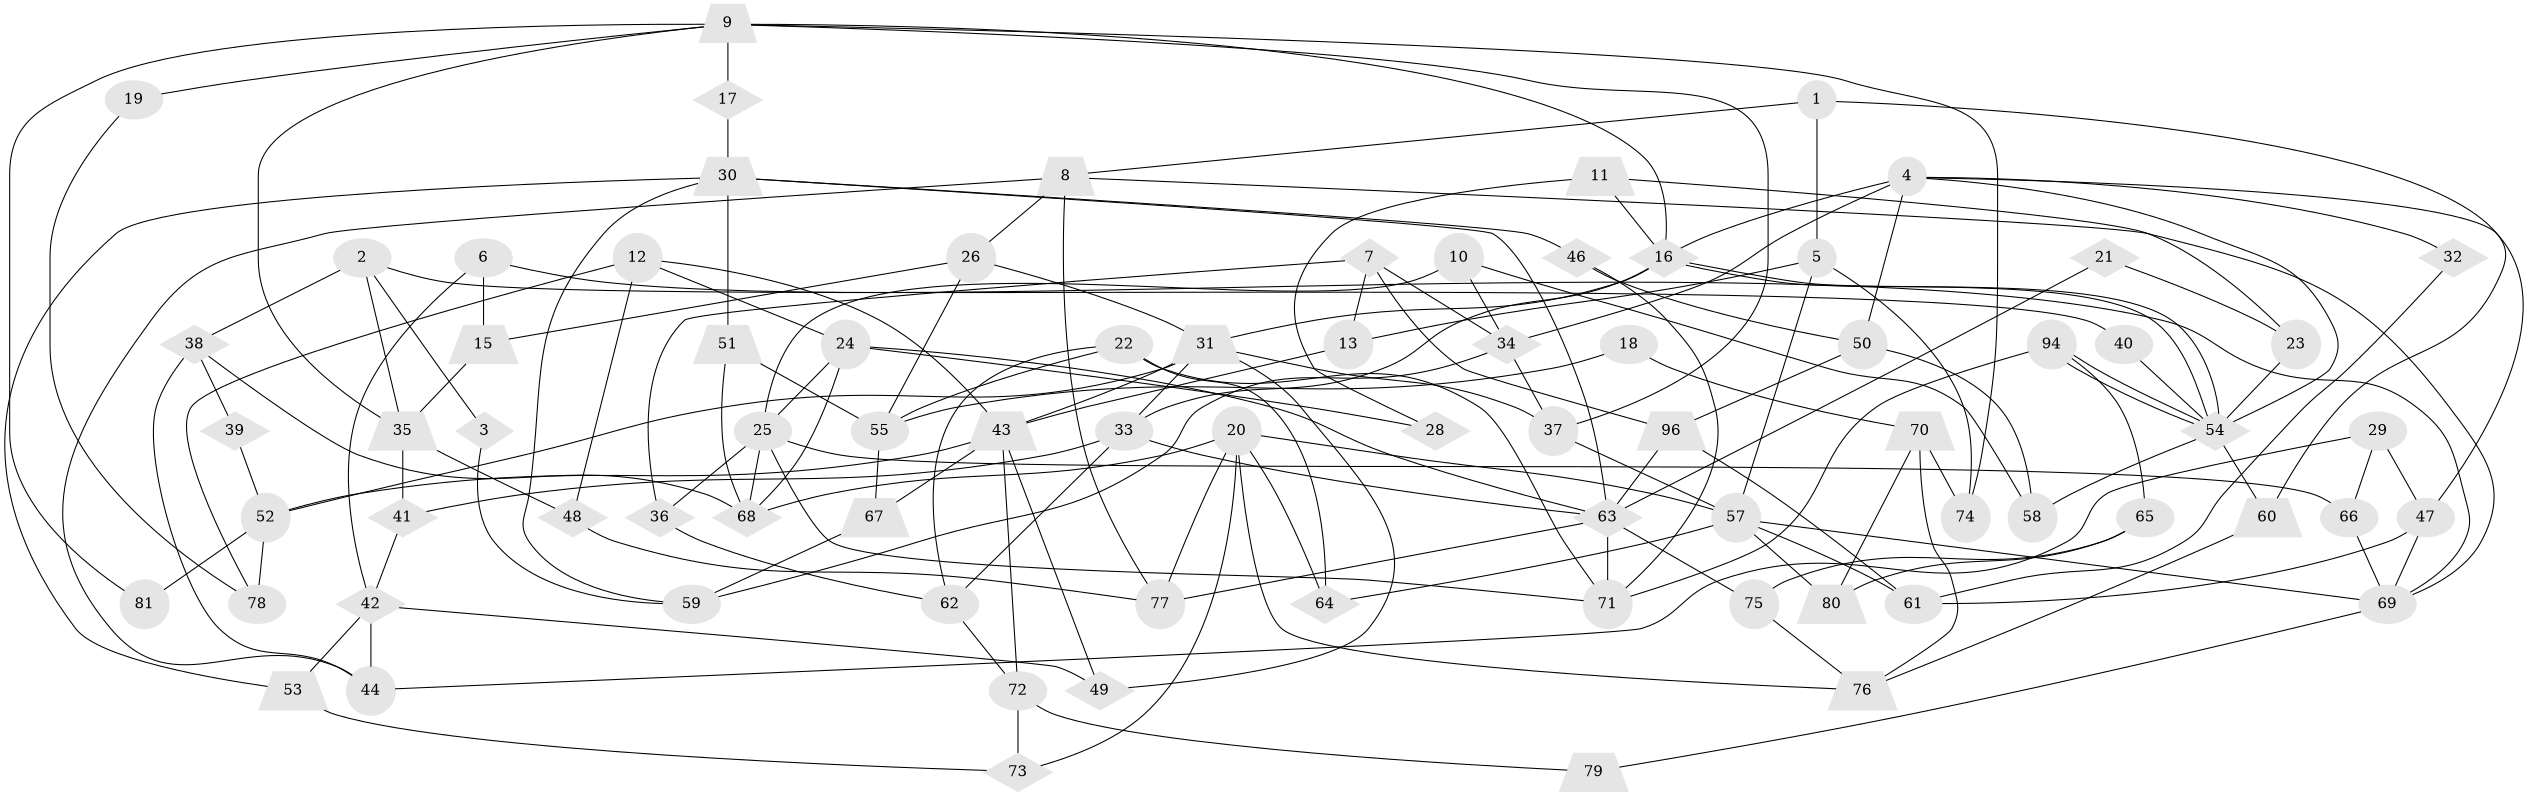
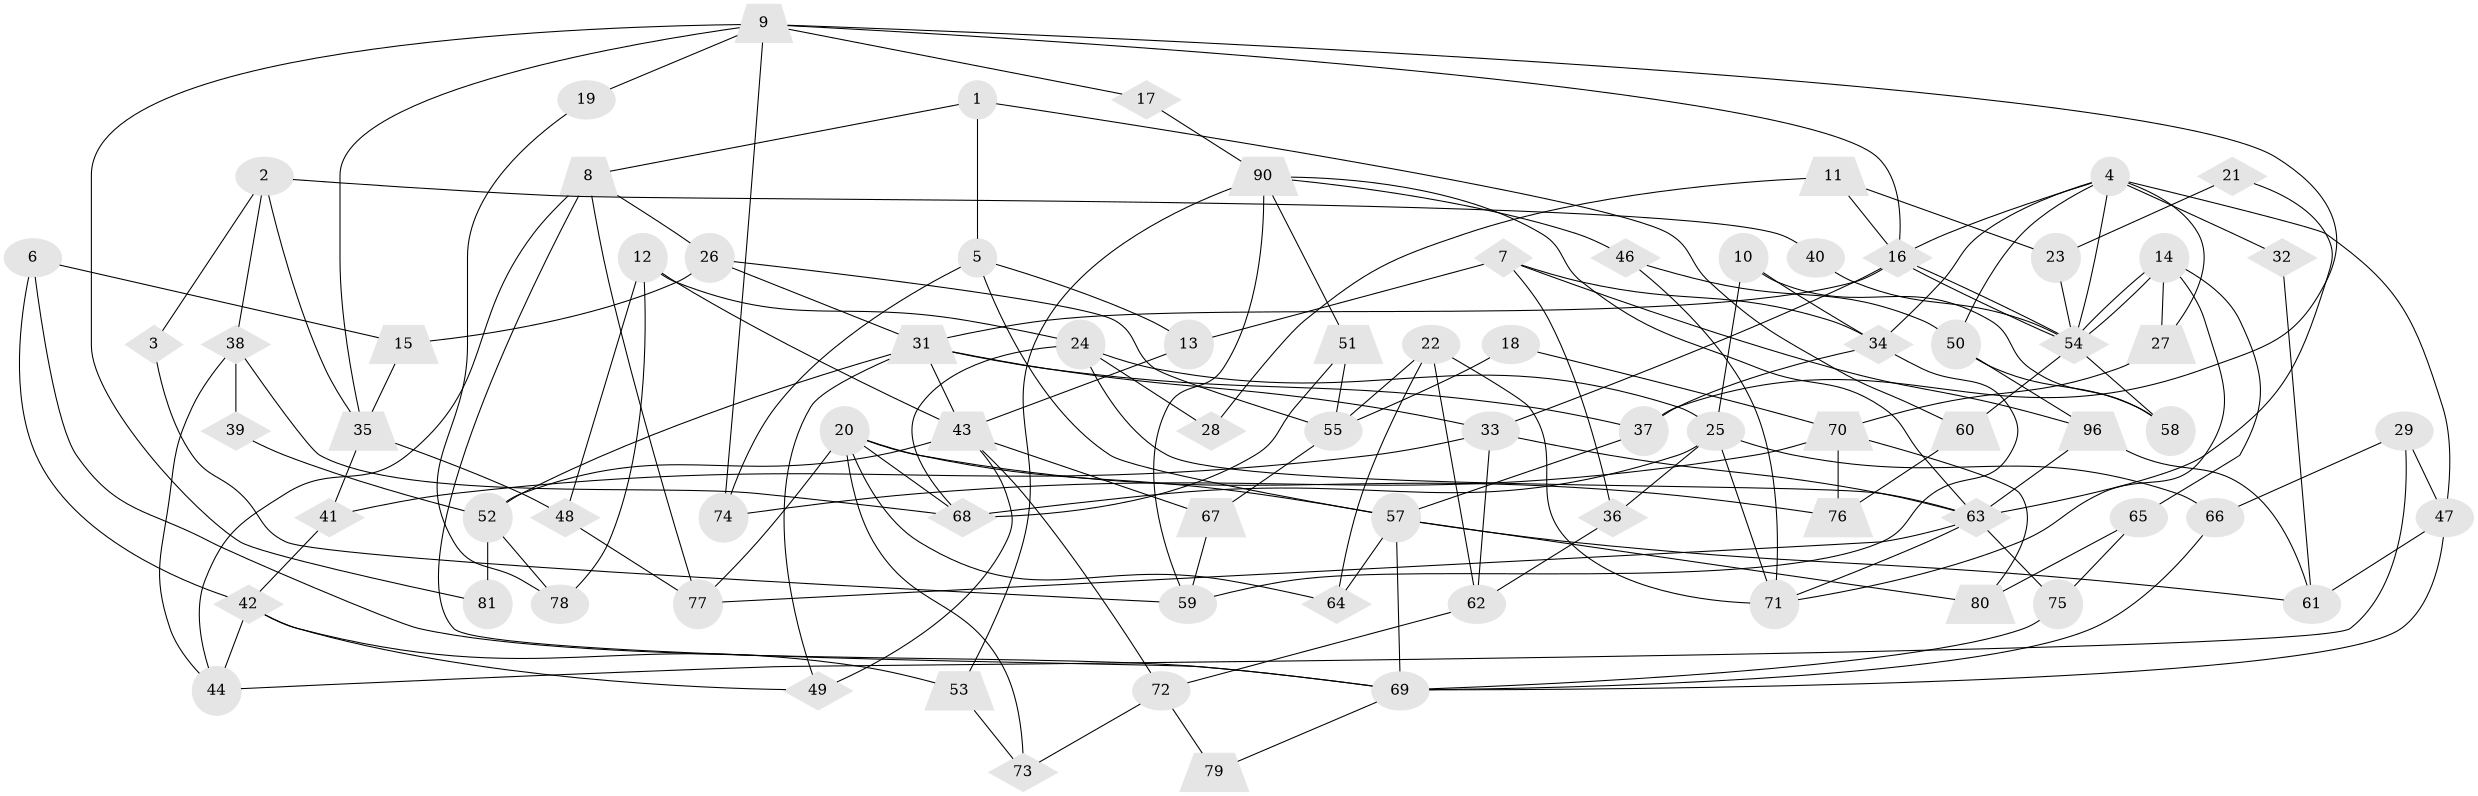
(728, 176) -> (1263, 176)
(2052, 345) -> (2164, 258)
none -> (2161, 345)
(1807, 647) -> (1737, 671)
